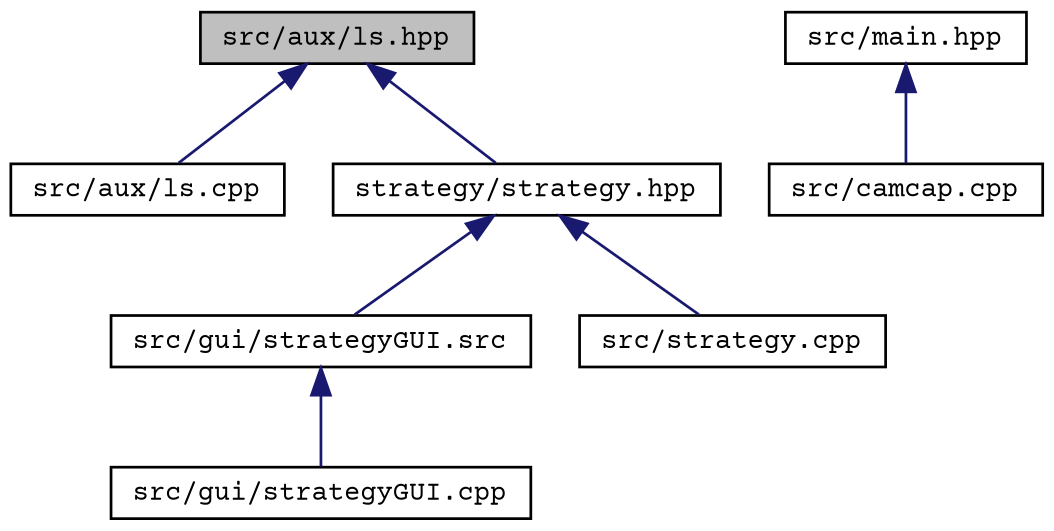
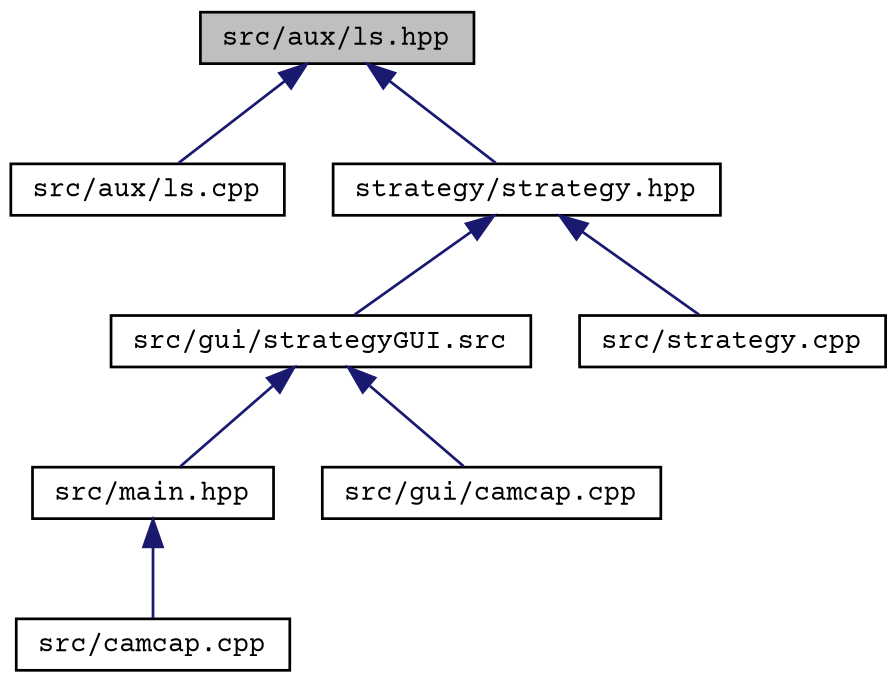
none -> (227, 426)
(321, 493) -> (492, 493)
